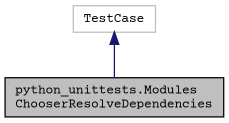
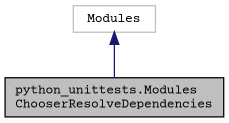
(114, 19) -> (114, 19)
